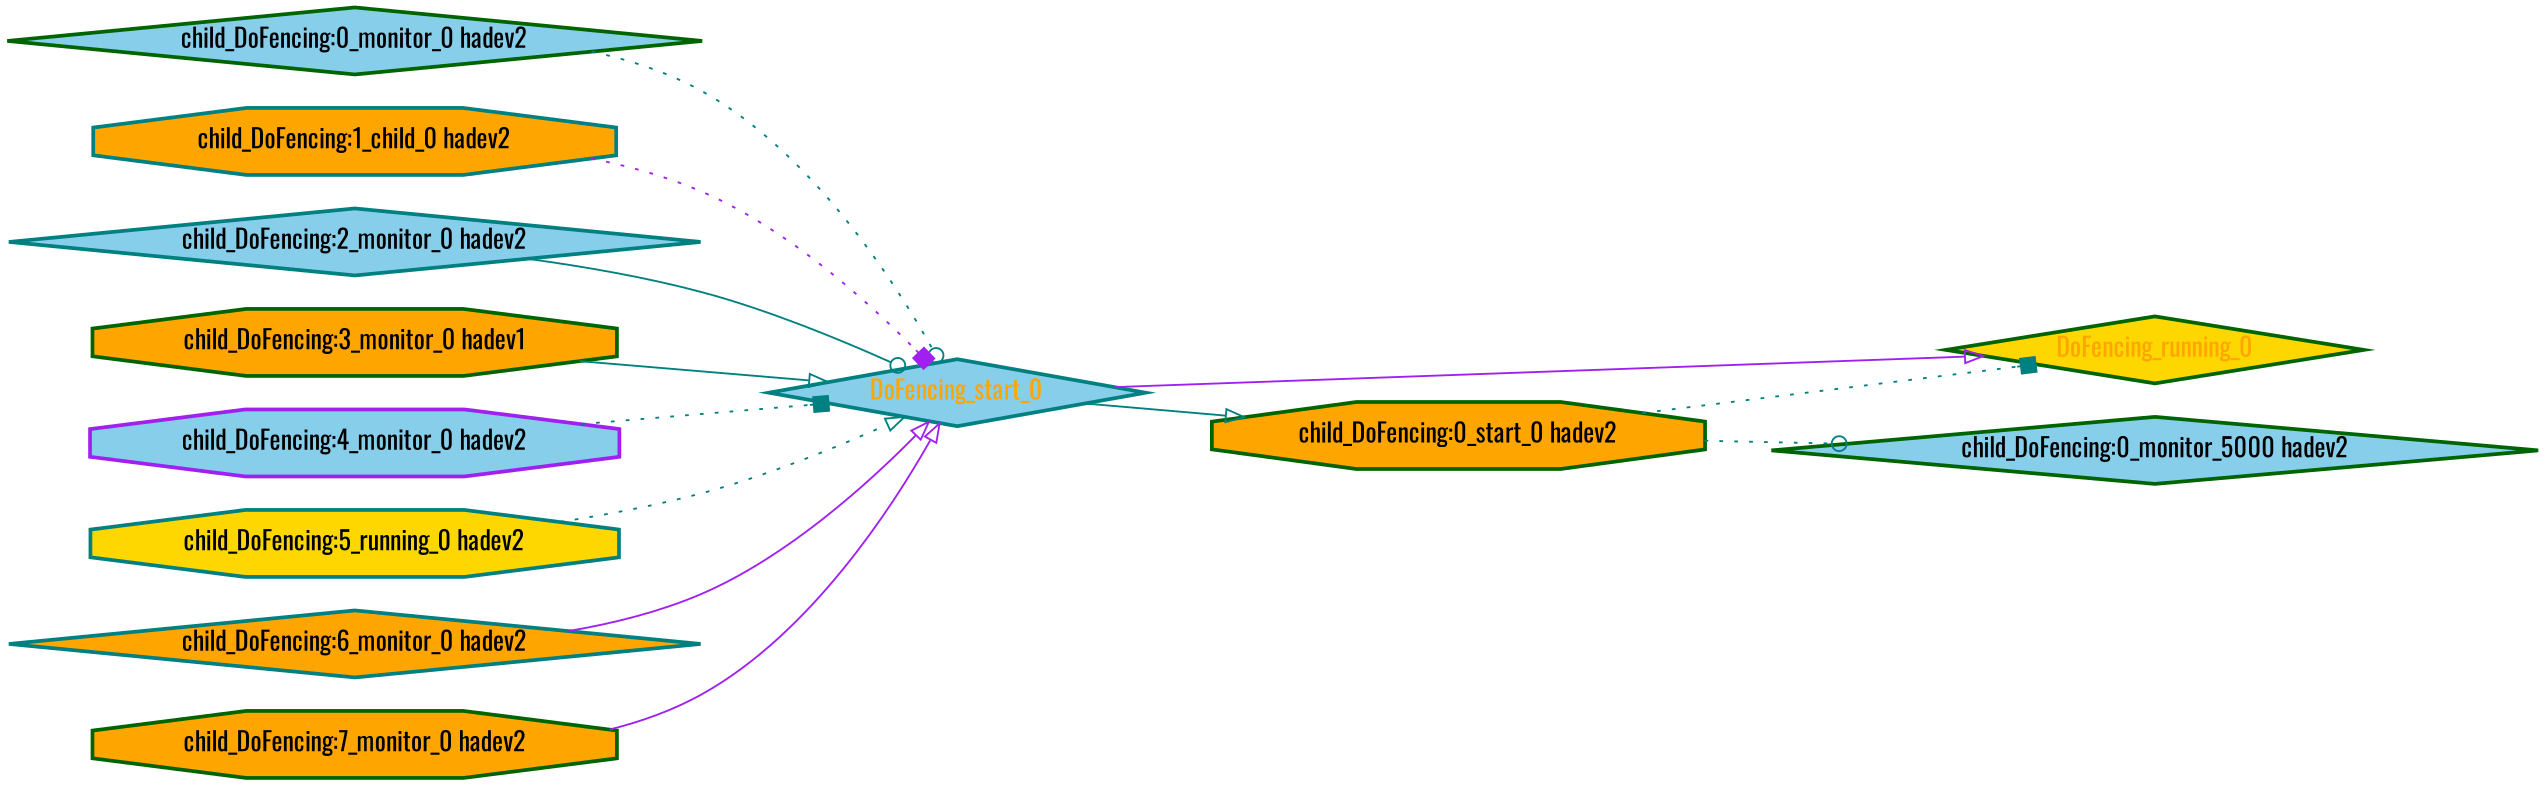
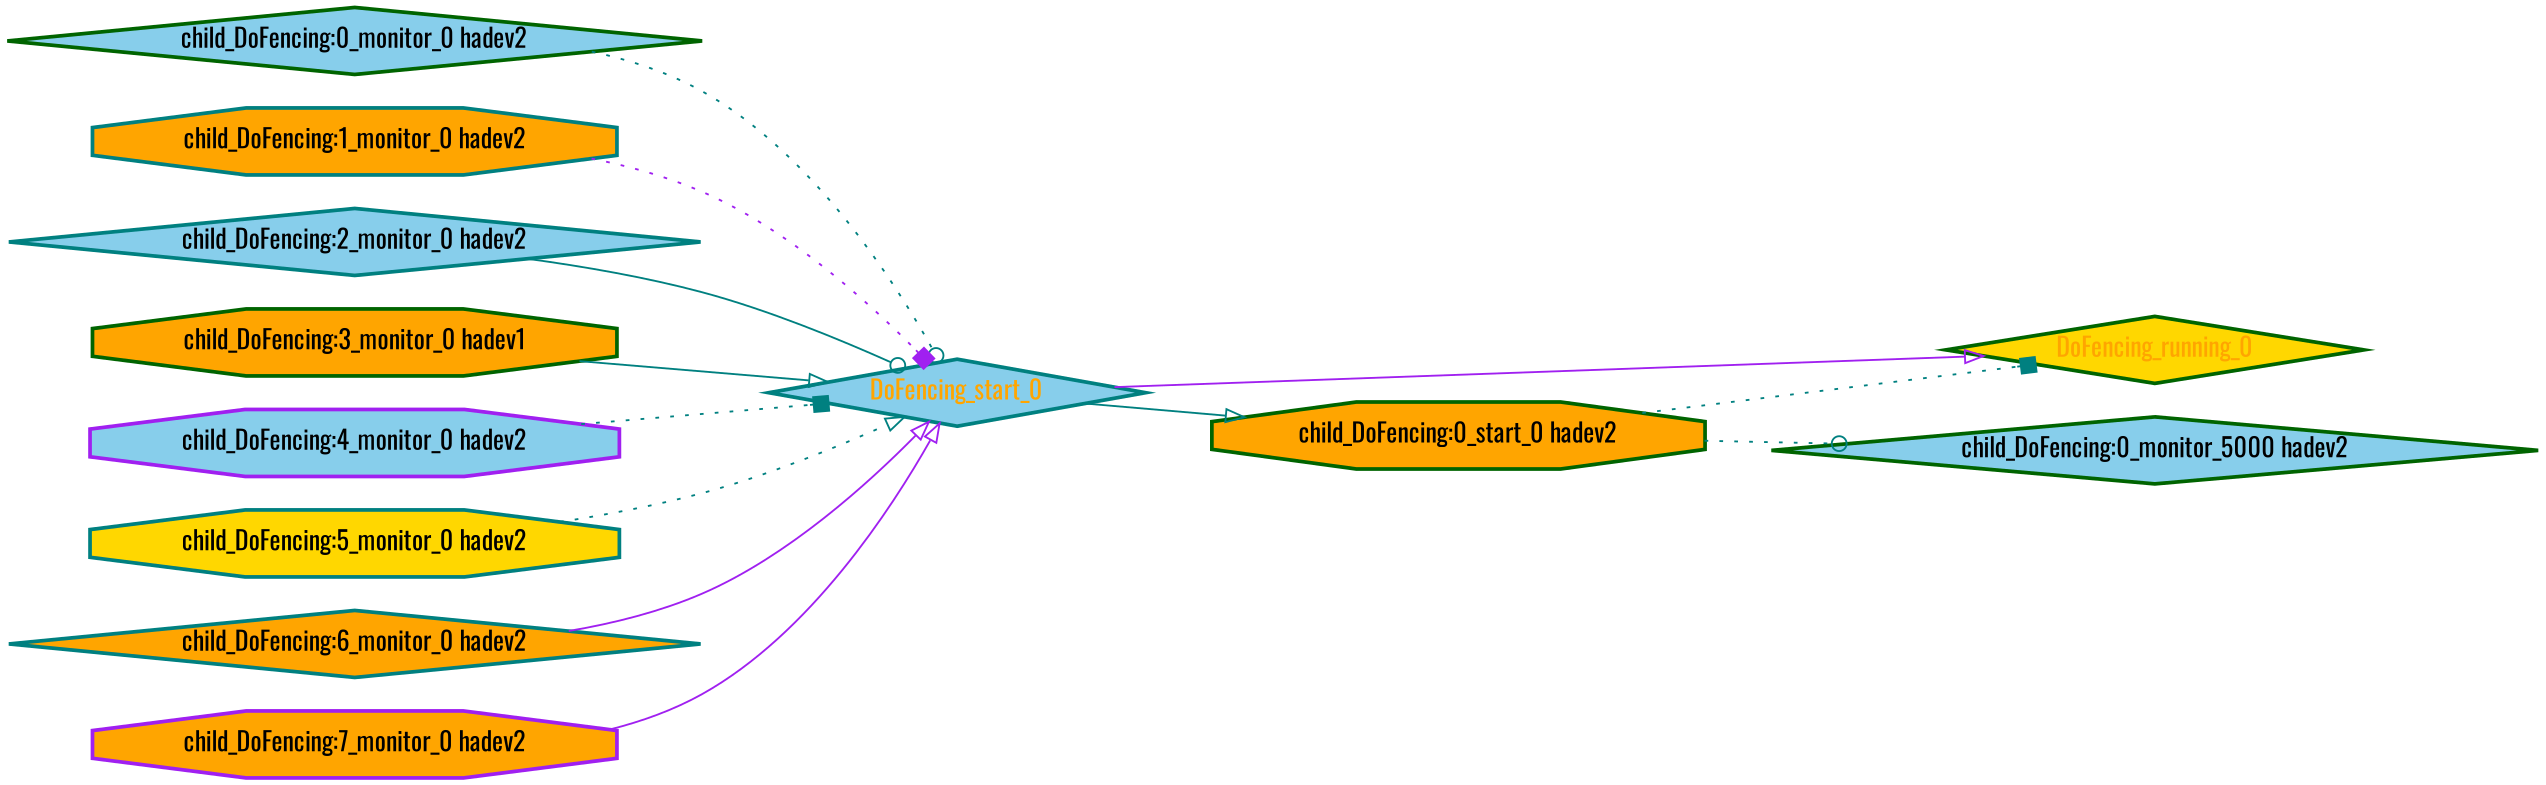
(355, 141) -> (355, 141)
(355, 543) -> (355, 543)
(355, 744) -> (355, 744)
